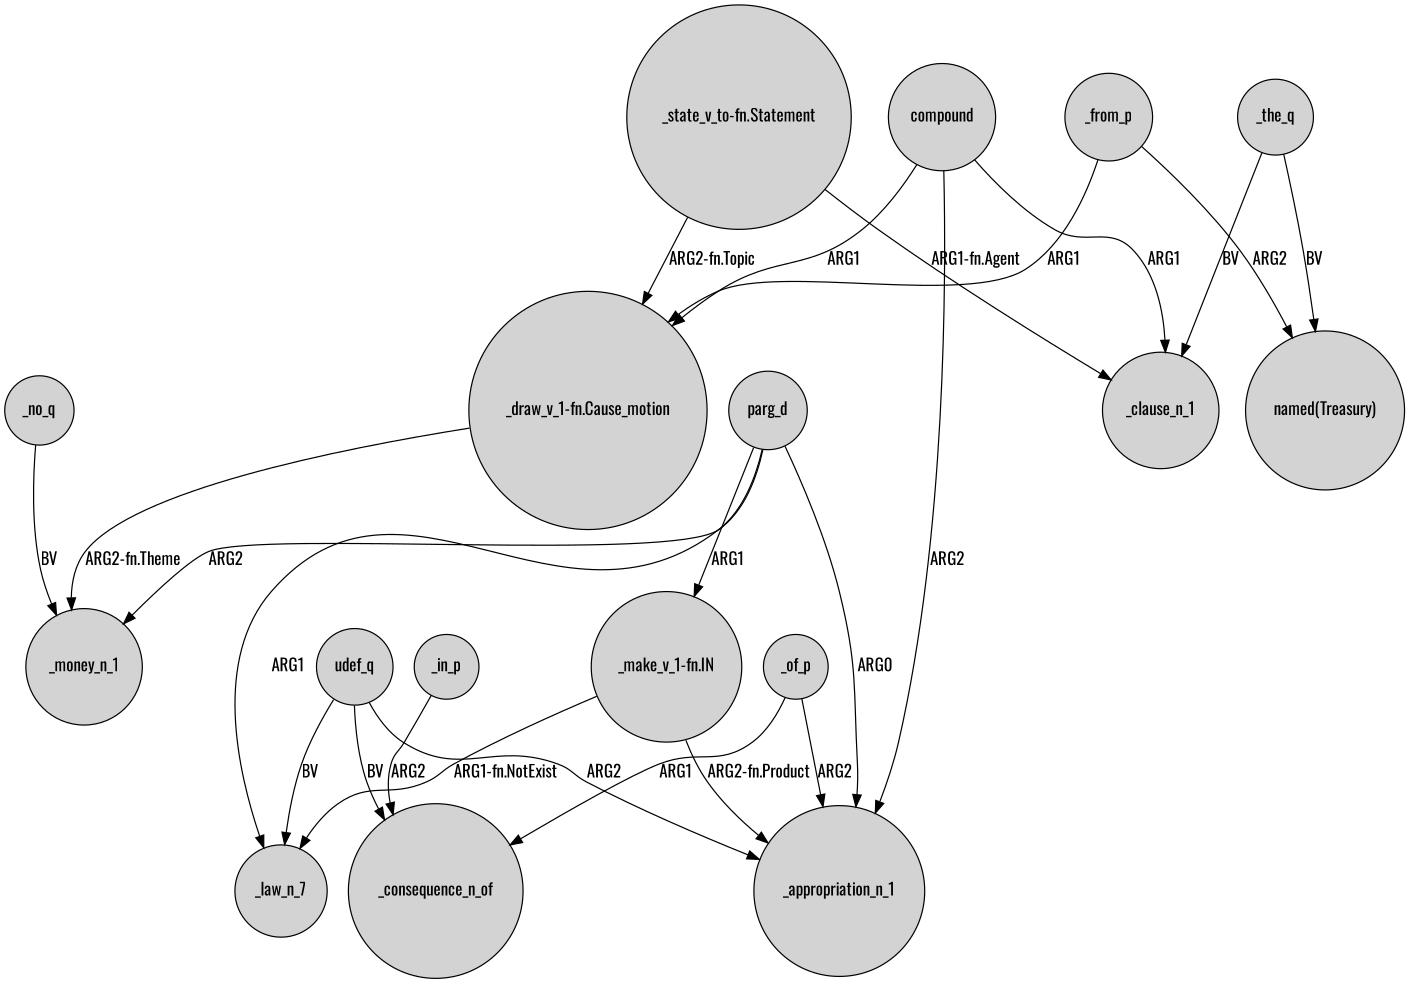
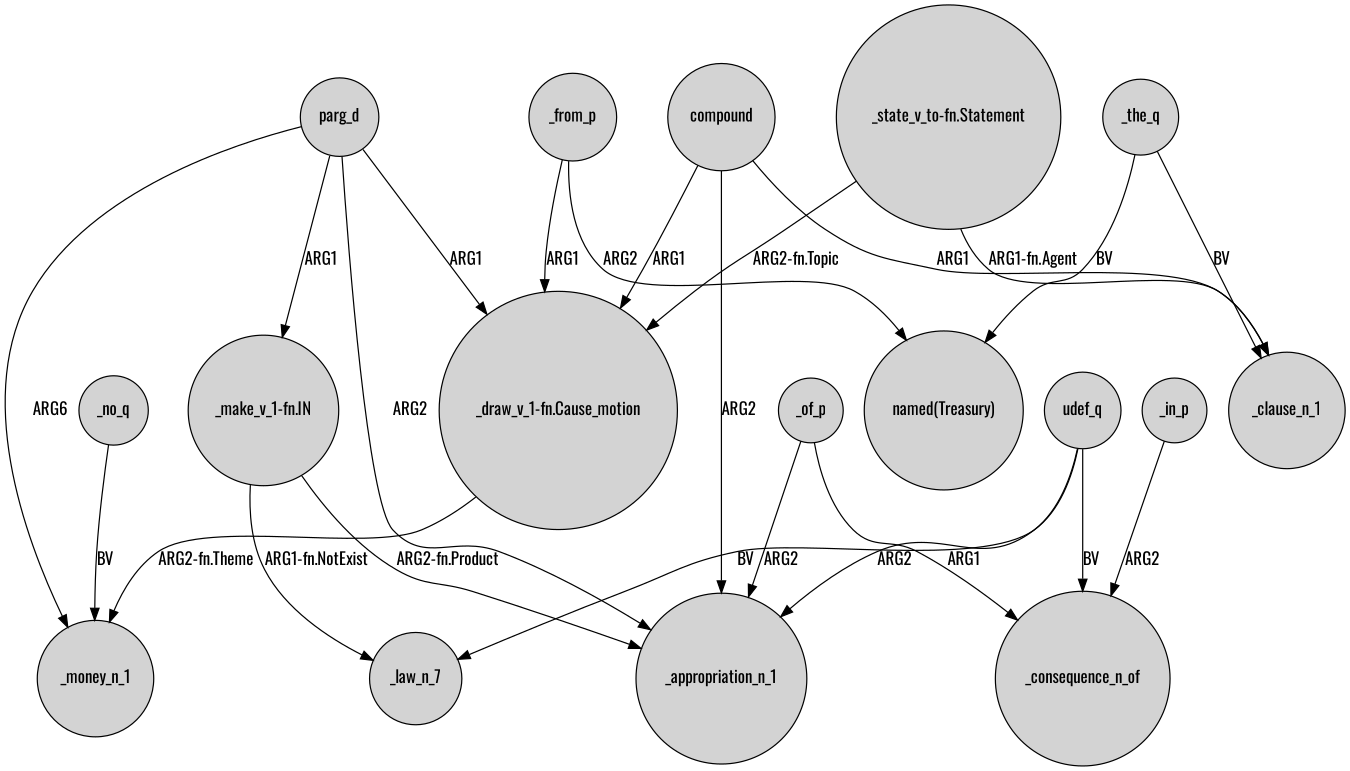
(391, 536) -> (421, 227)
(226, 561) -> (50, 410)
(876, 667) -> (410, 410)
